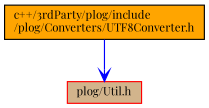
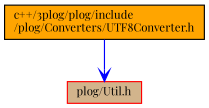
(104, 22) -> (104, 22)
